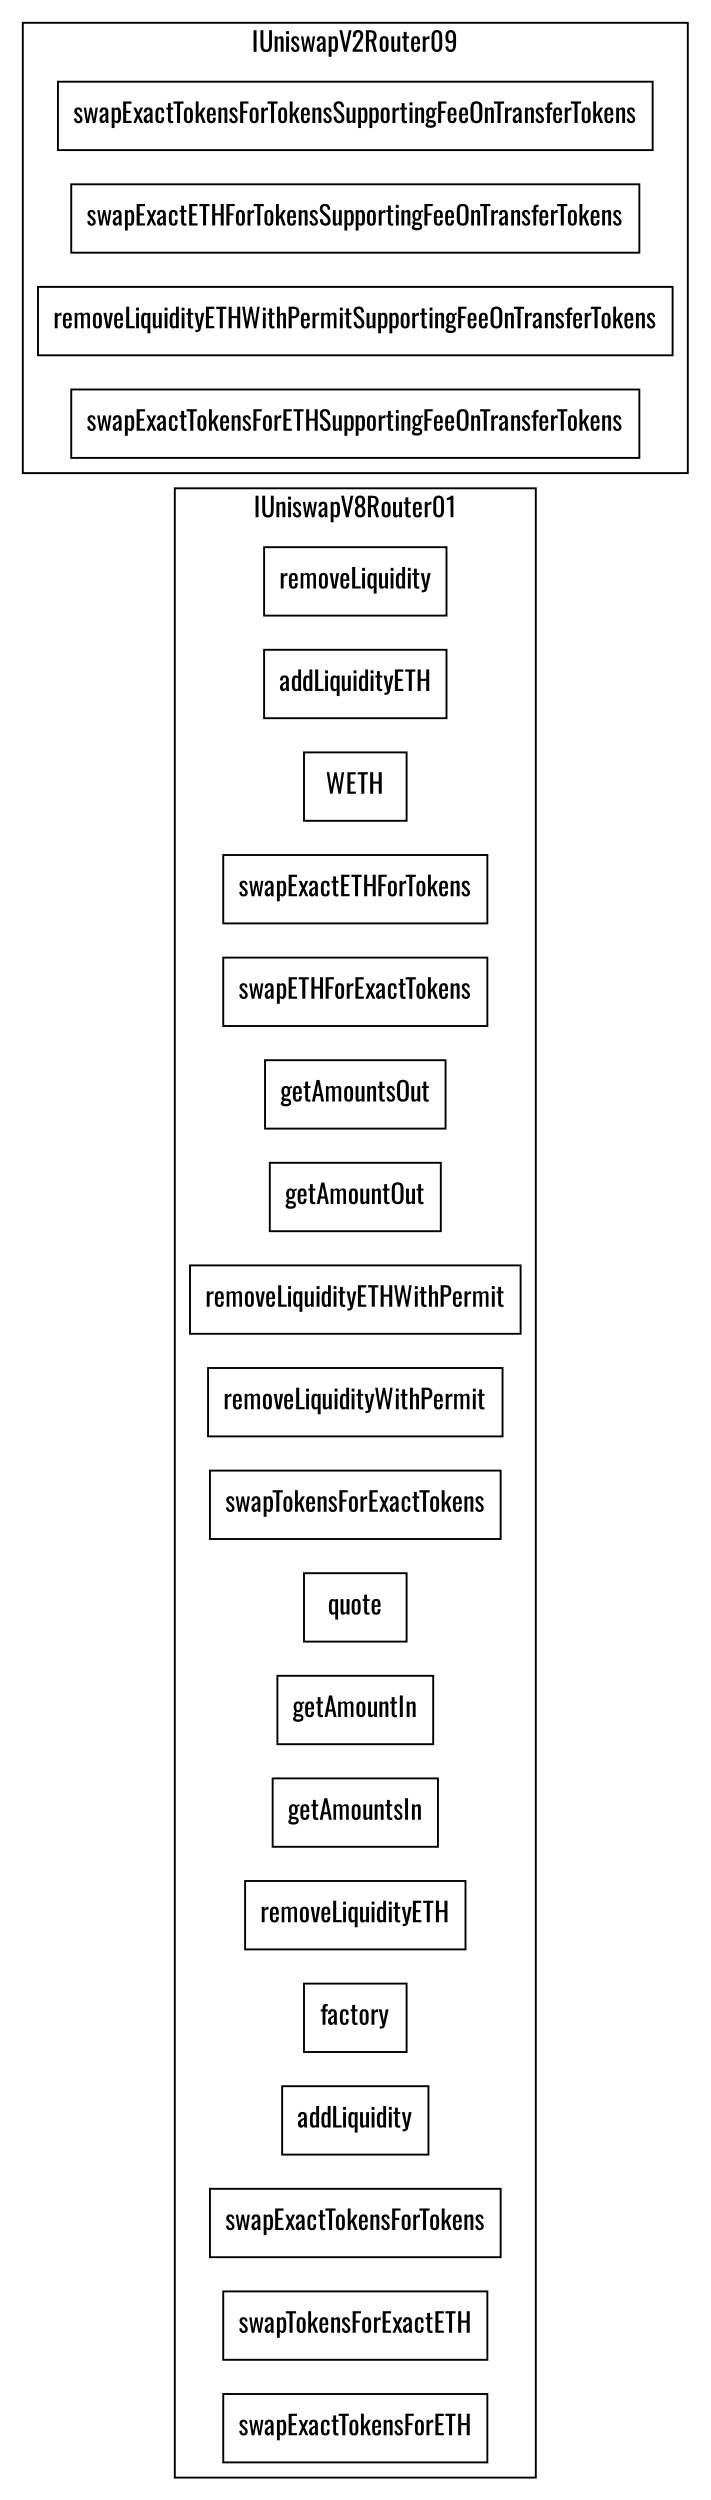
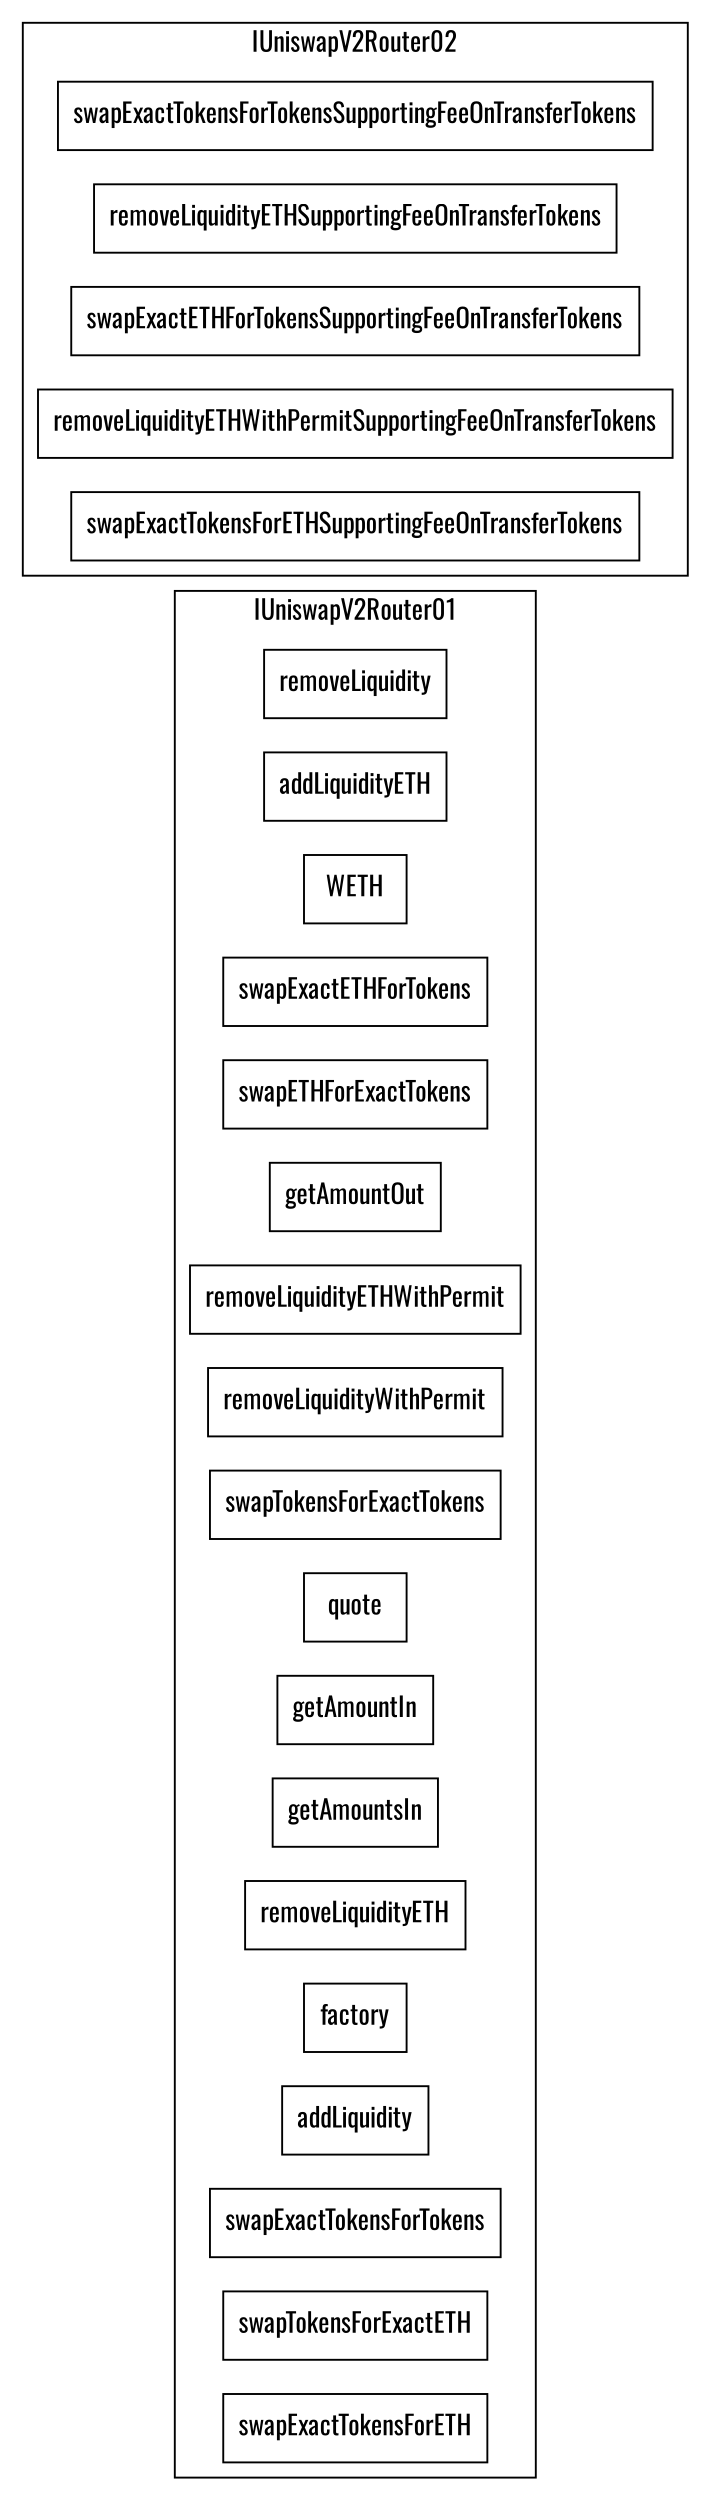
(355, 45) -> (355, 45)
none -> (355, 219)
(355, 510) -> (355, 613)
(355, 1094) -> none
